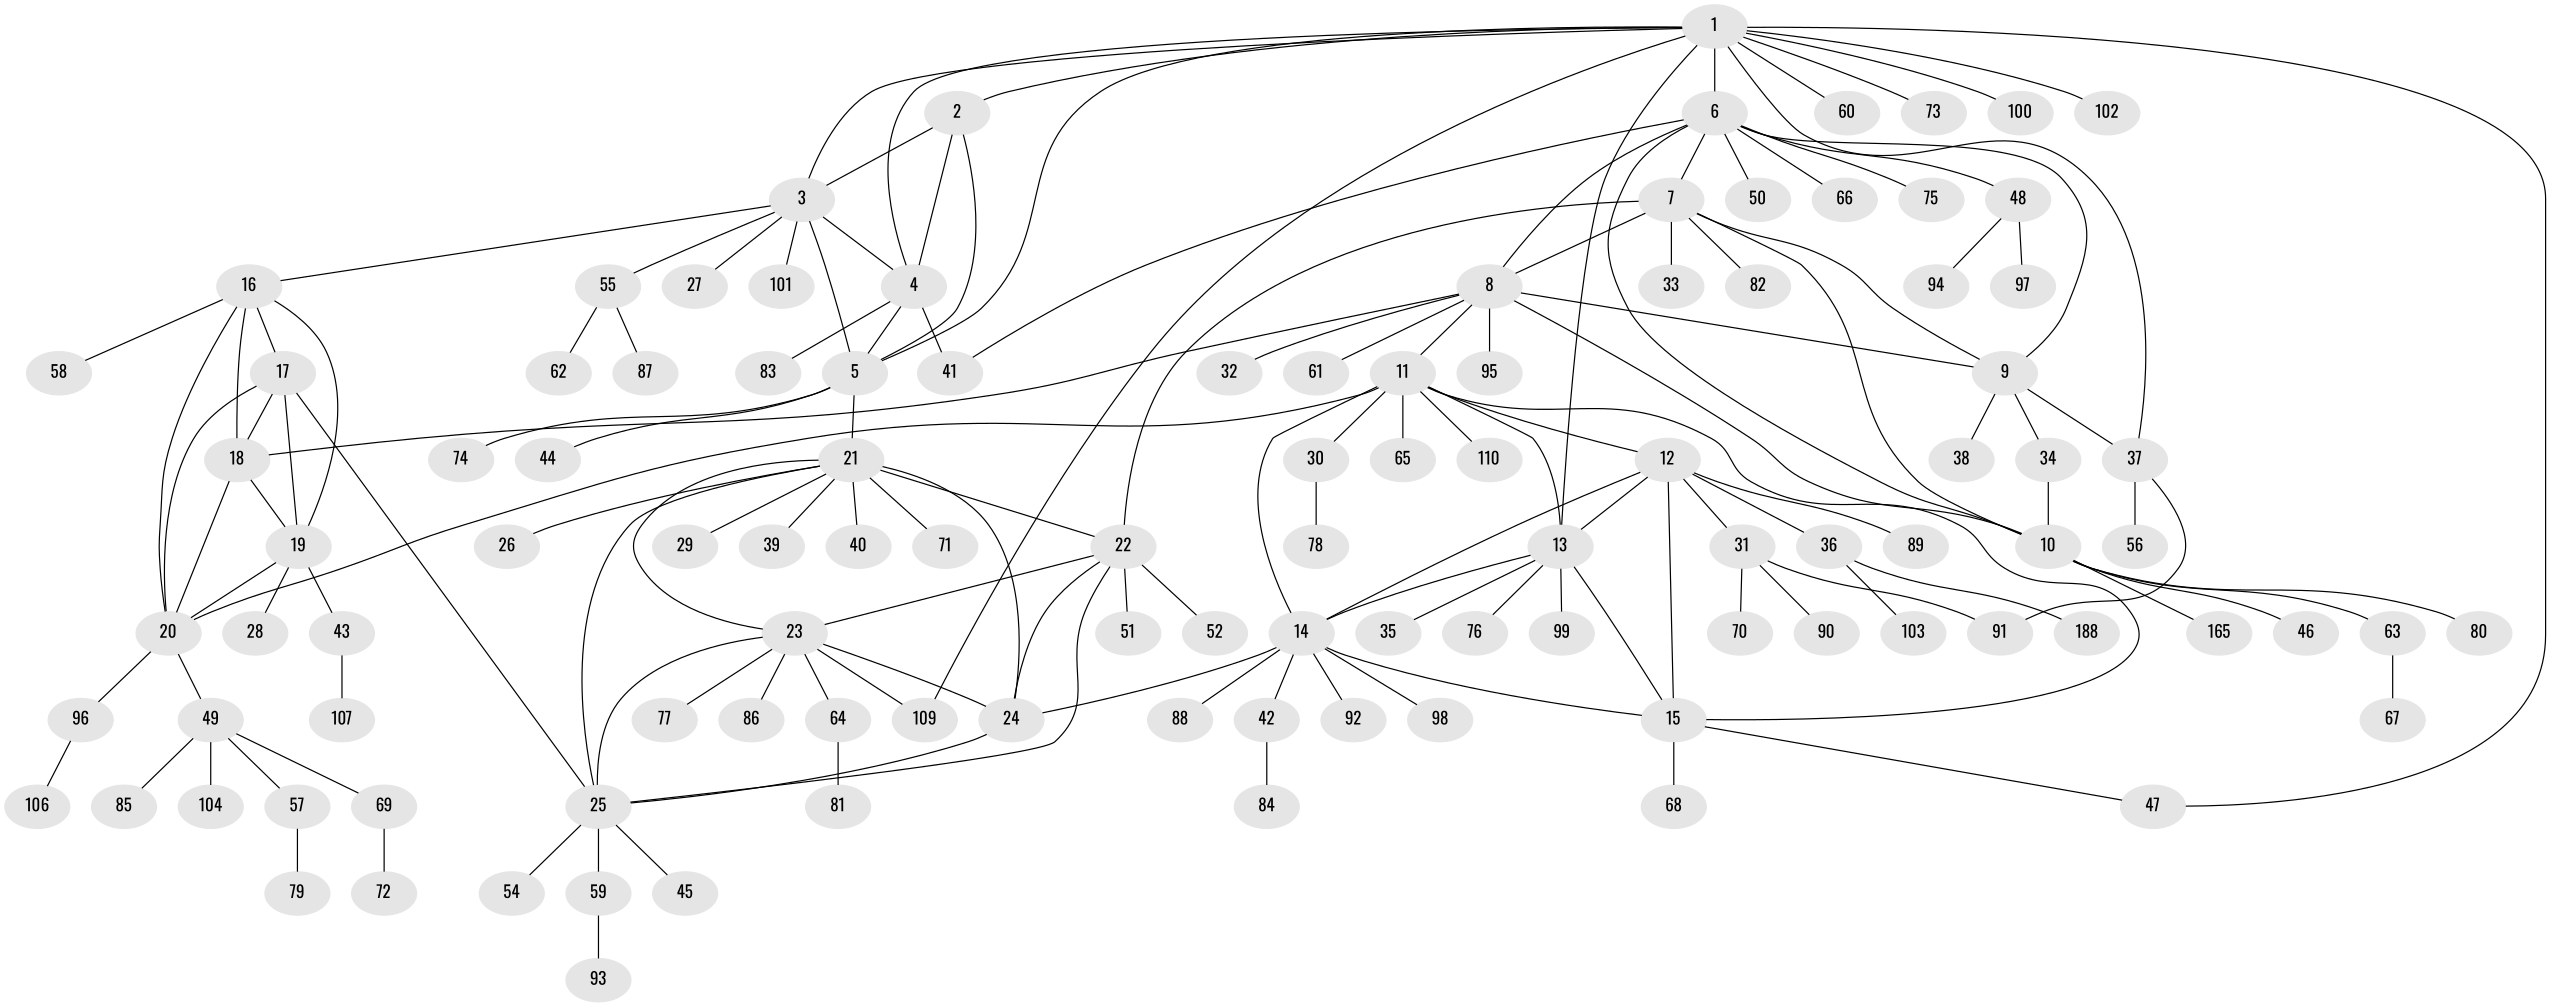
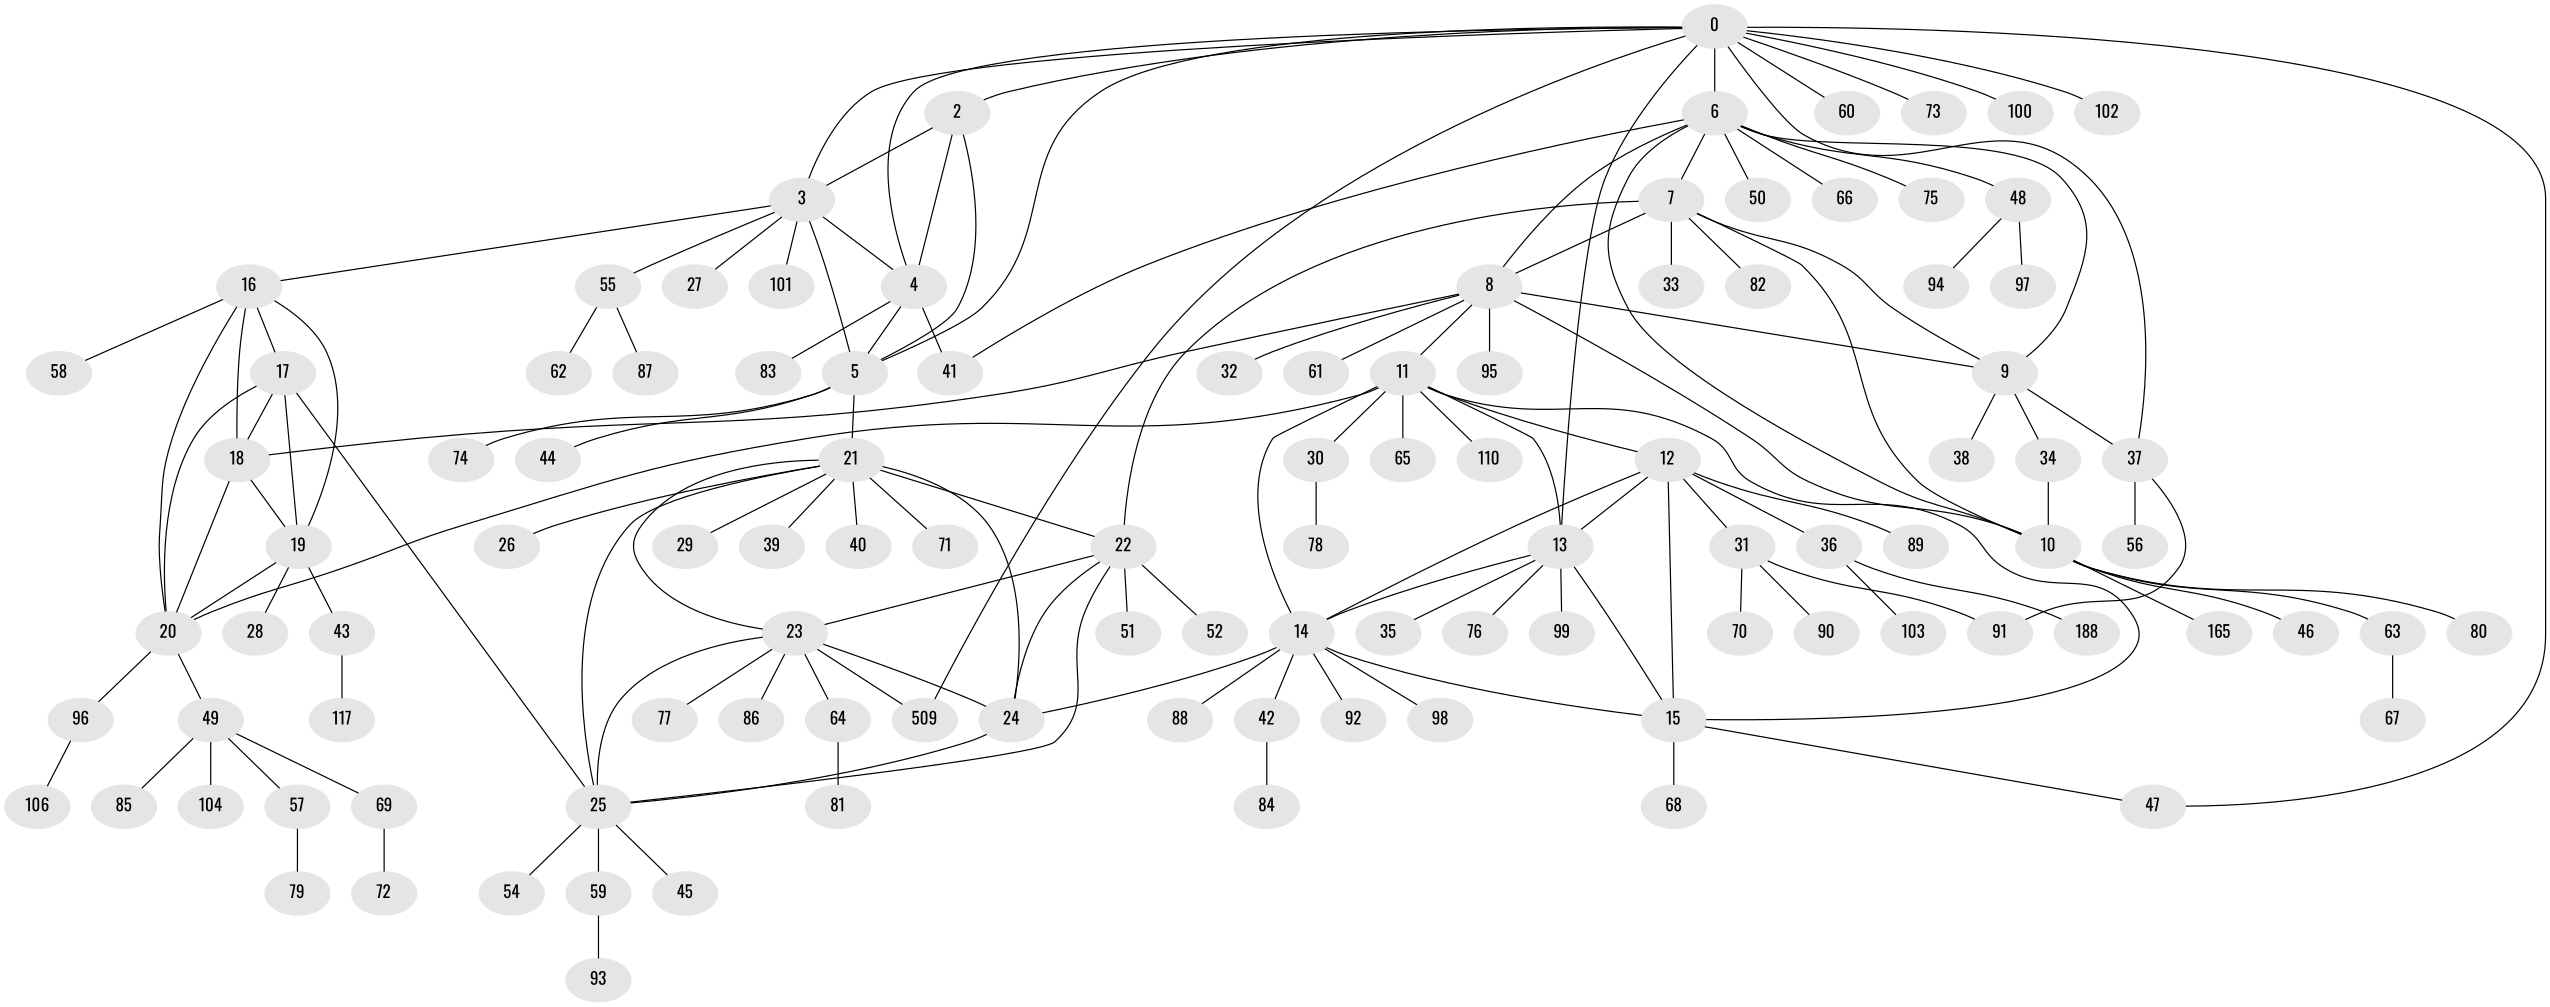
(1715, 26) -> (1715, 26)
(342, 720) -> (342, 720)
(925, 720) -> (925, 720)
